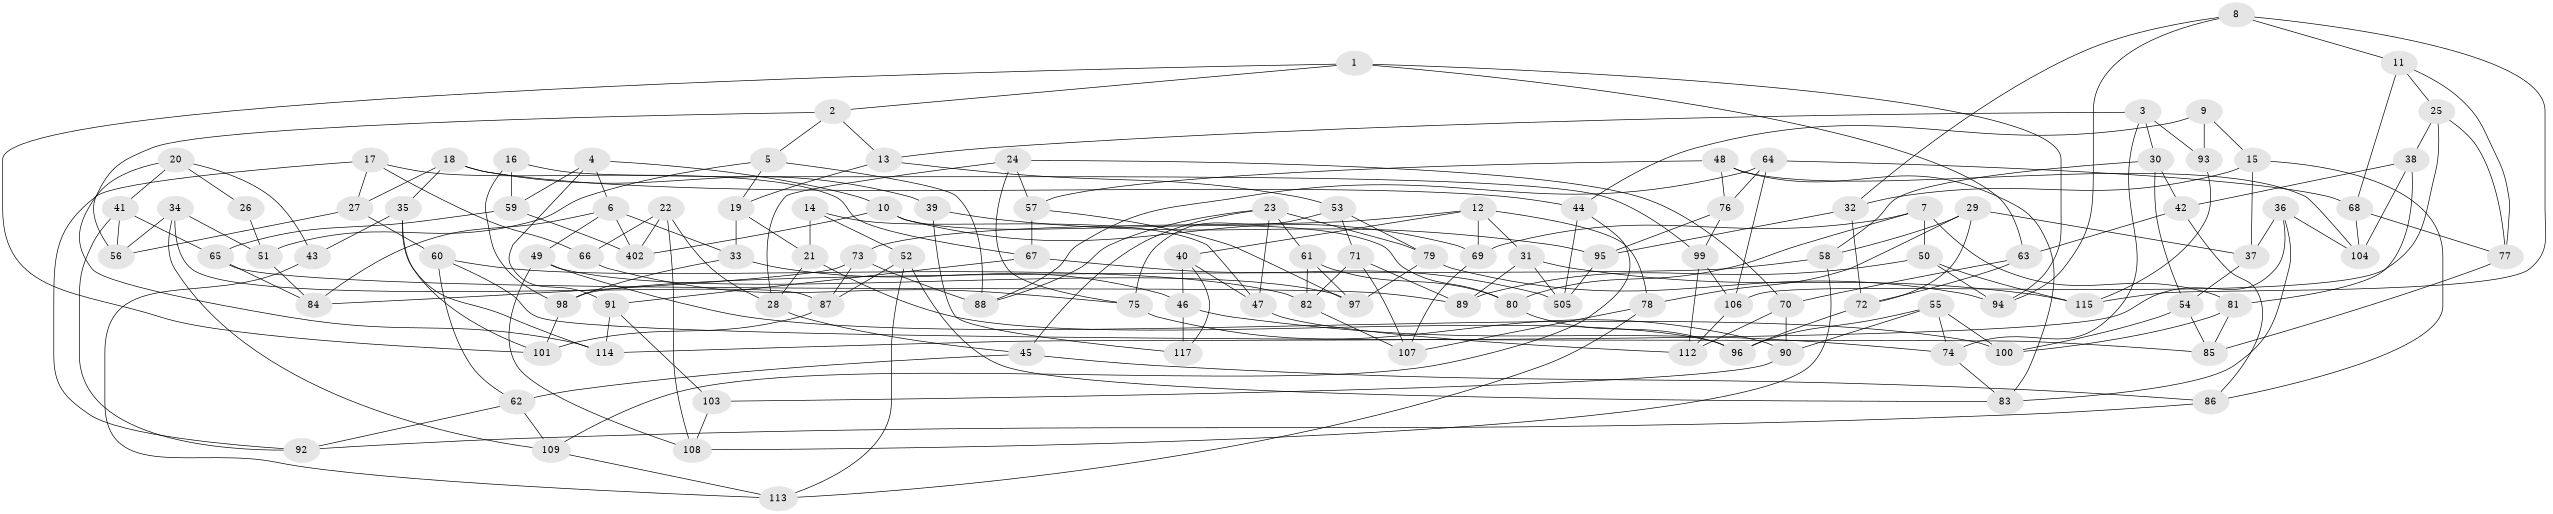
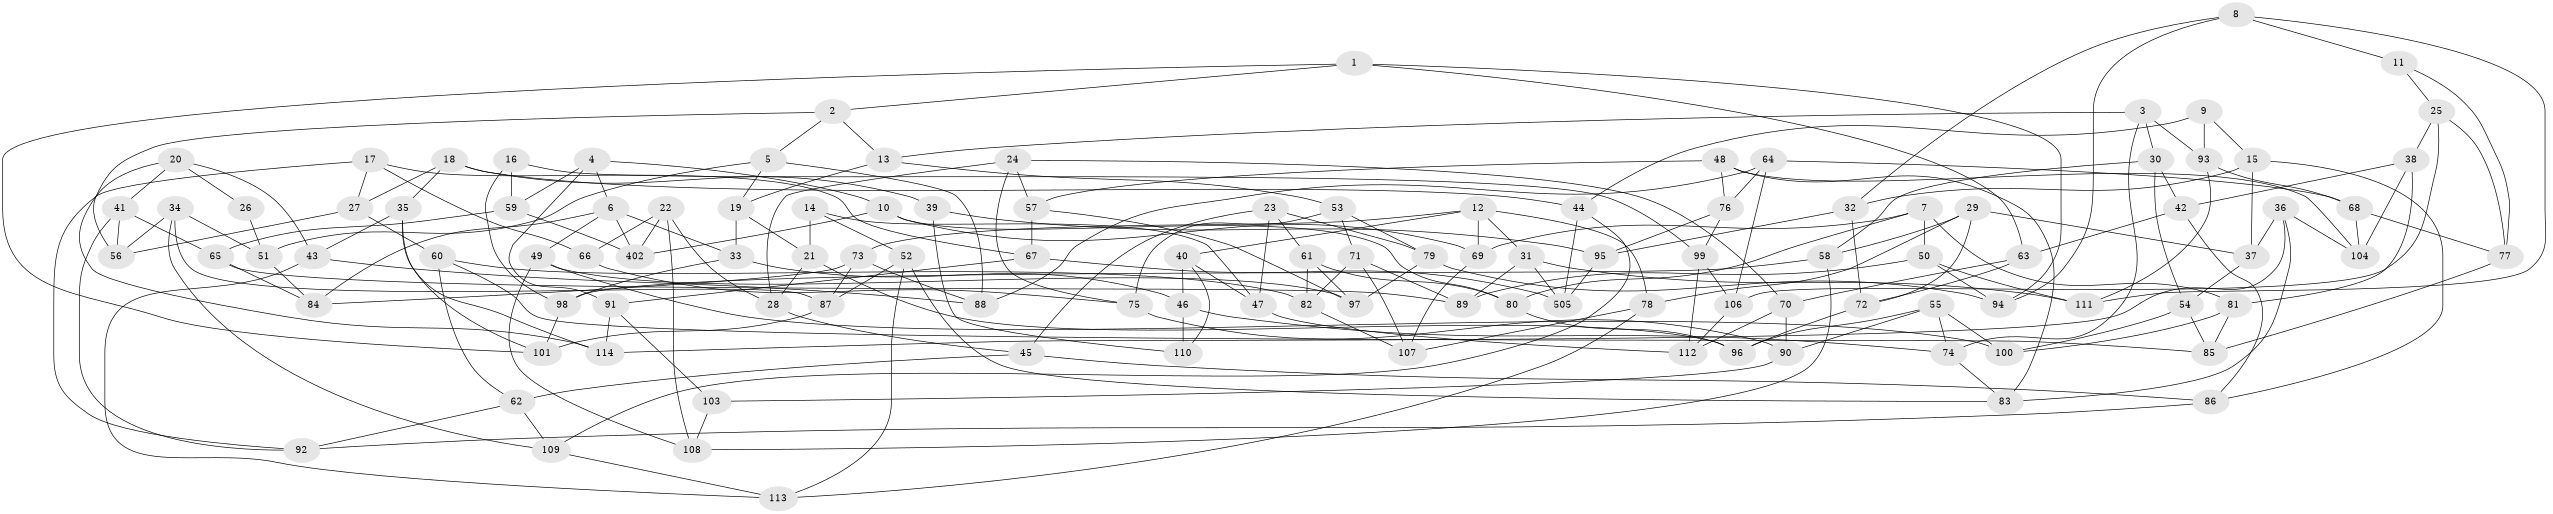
(2377, 136) -> (2279, 185)
(1113, 244) -> (567, 279)
(2085, 305) -> (2085, 305)
(1183, 354) -> (1183, 354)
